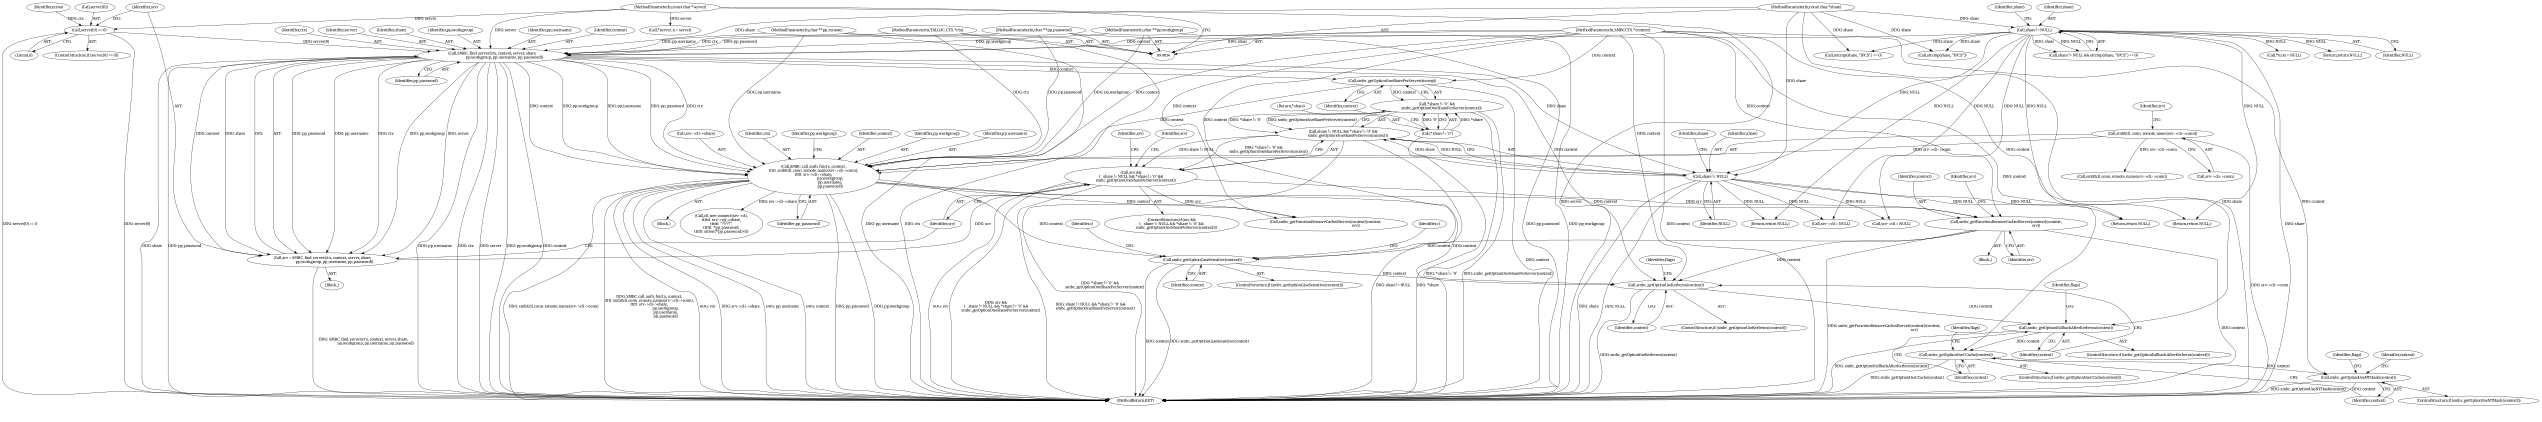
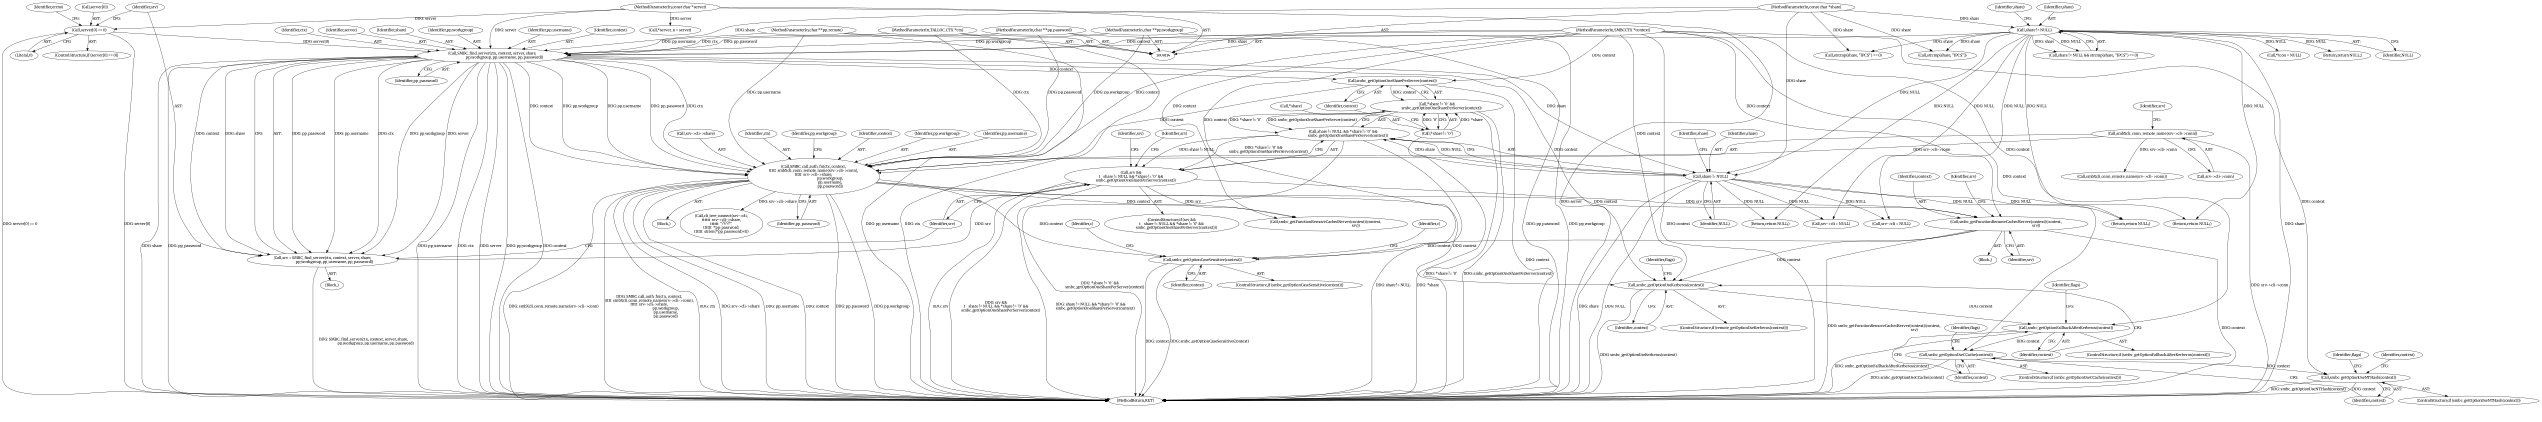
(76, 19) -> (76, 19)
(1207, 30) -> (1207, 30)
(1392, 81) -> (1392, 81)
(1291, 106) -> (1291, 106)
(1414, 277) -> none
(1734, 328) -> (1734, 328)
(2082, 393) -> none
